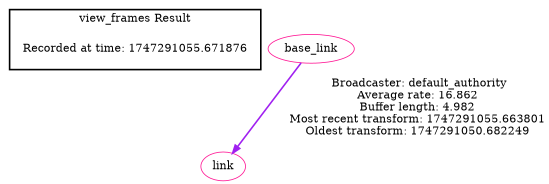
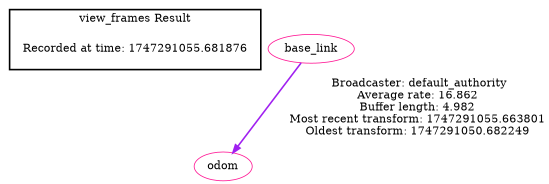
(135, 49) -> (135, 49)
(223, 166) -> (223, 166)
